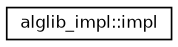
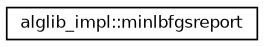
(89, 24) -> (132, 24)
